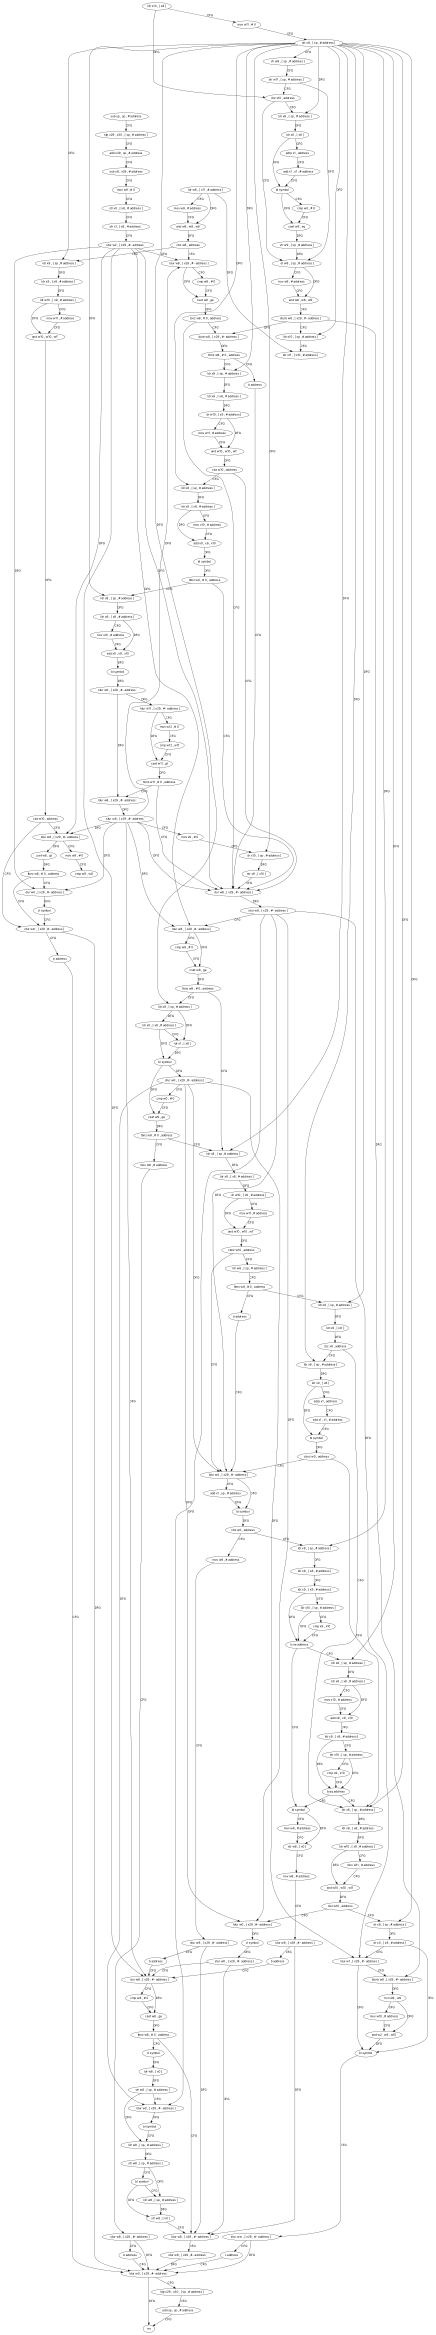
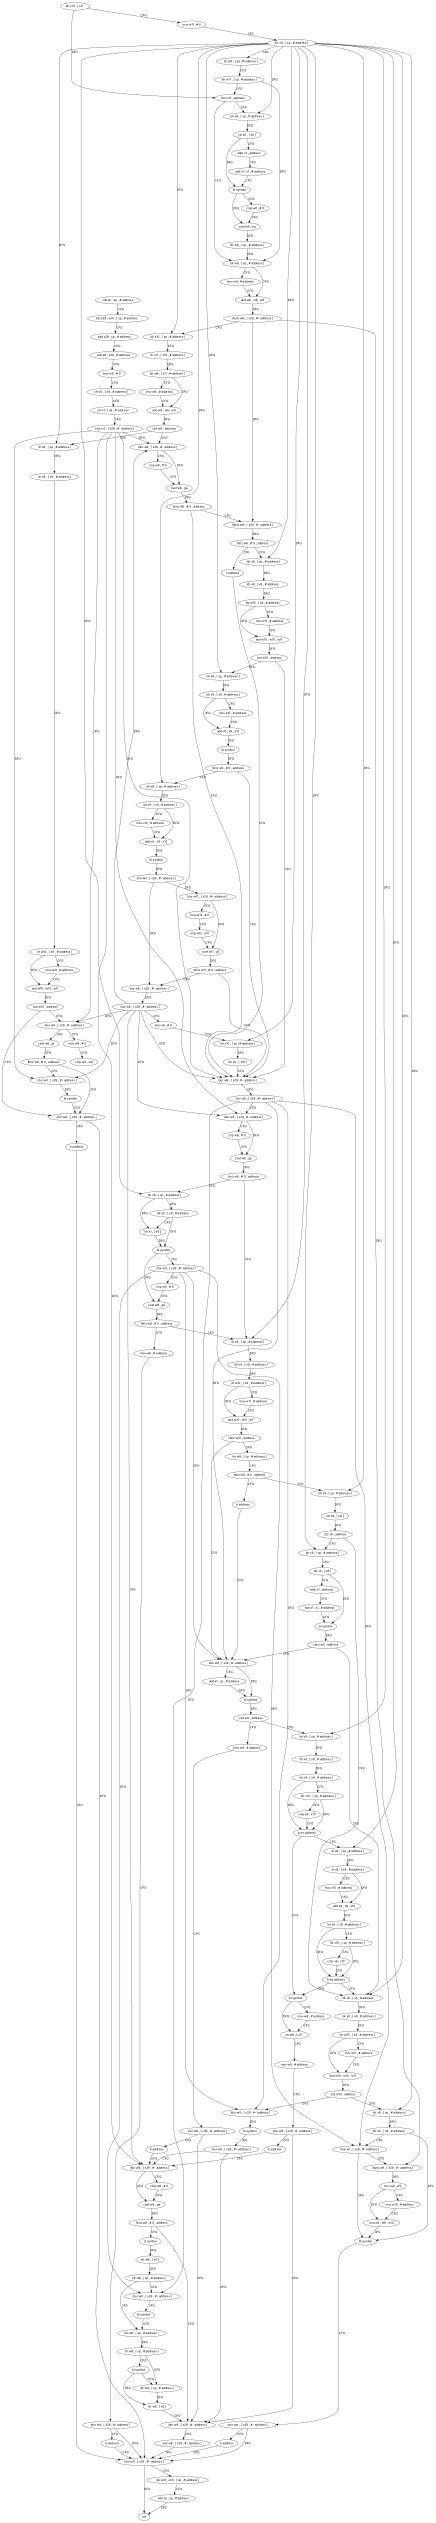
(228, 283) -> (167, 363)
